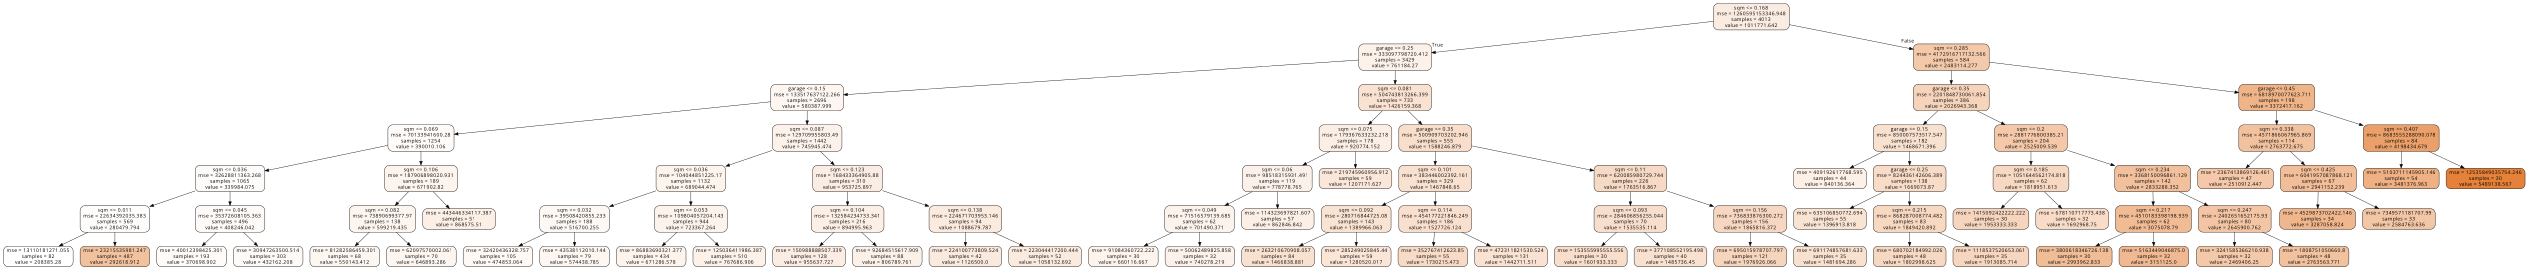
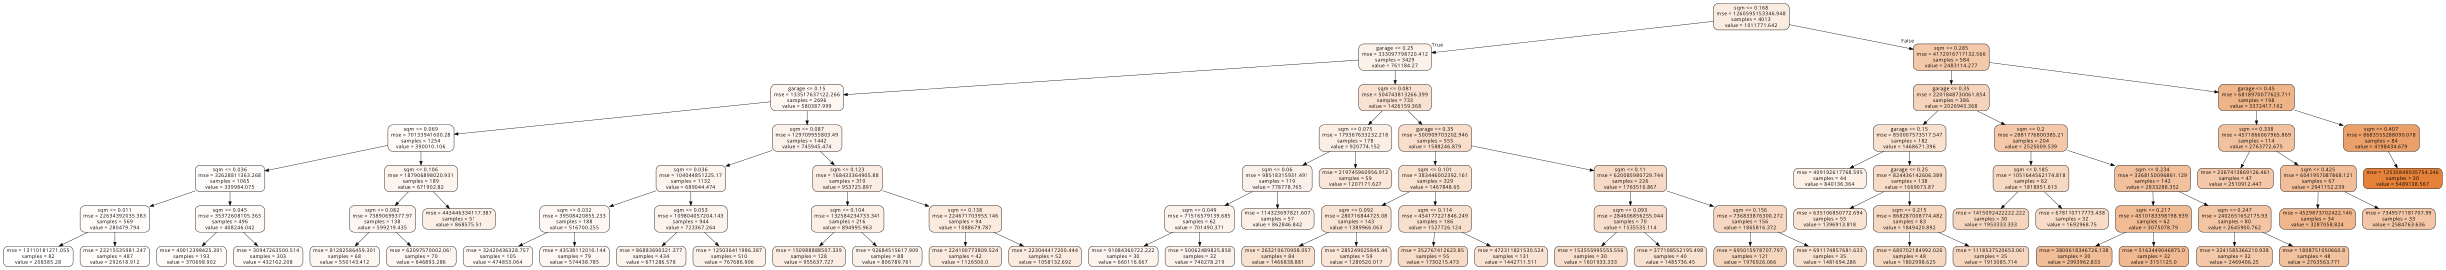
(2401, 178) -> none
(115, 256) -> (115, 256)
